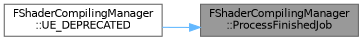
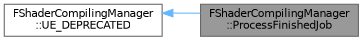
(176, 27) -> (187, 13)
